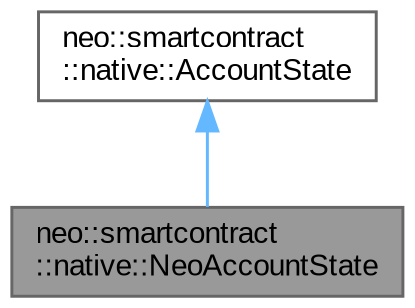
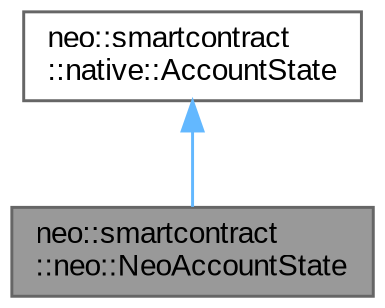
(207, 252) -> (193, 252)
